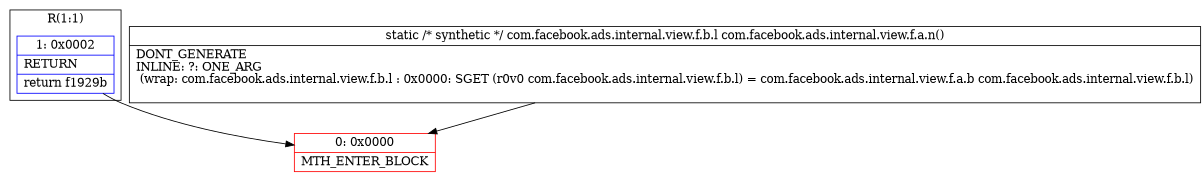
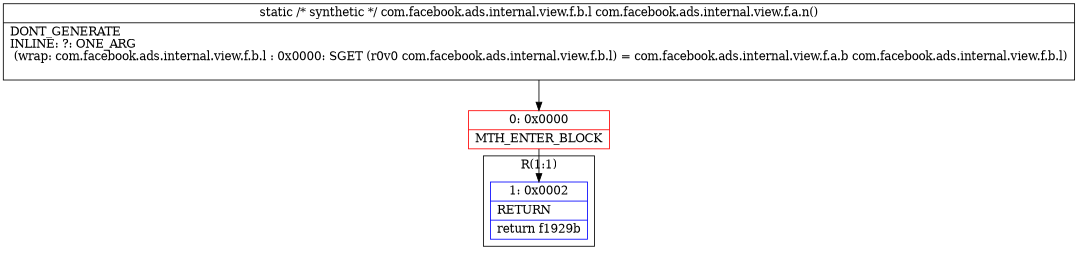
(192, 126) -> (539, 161)
